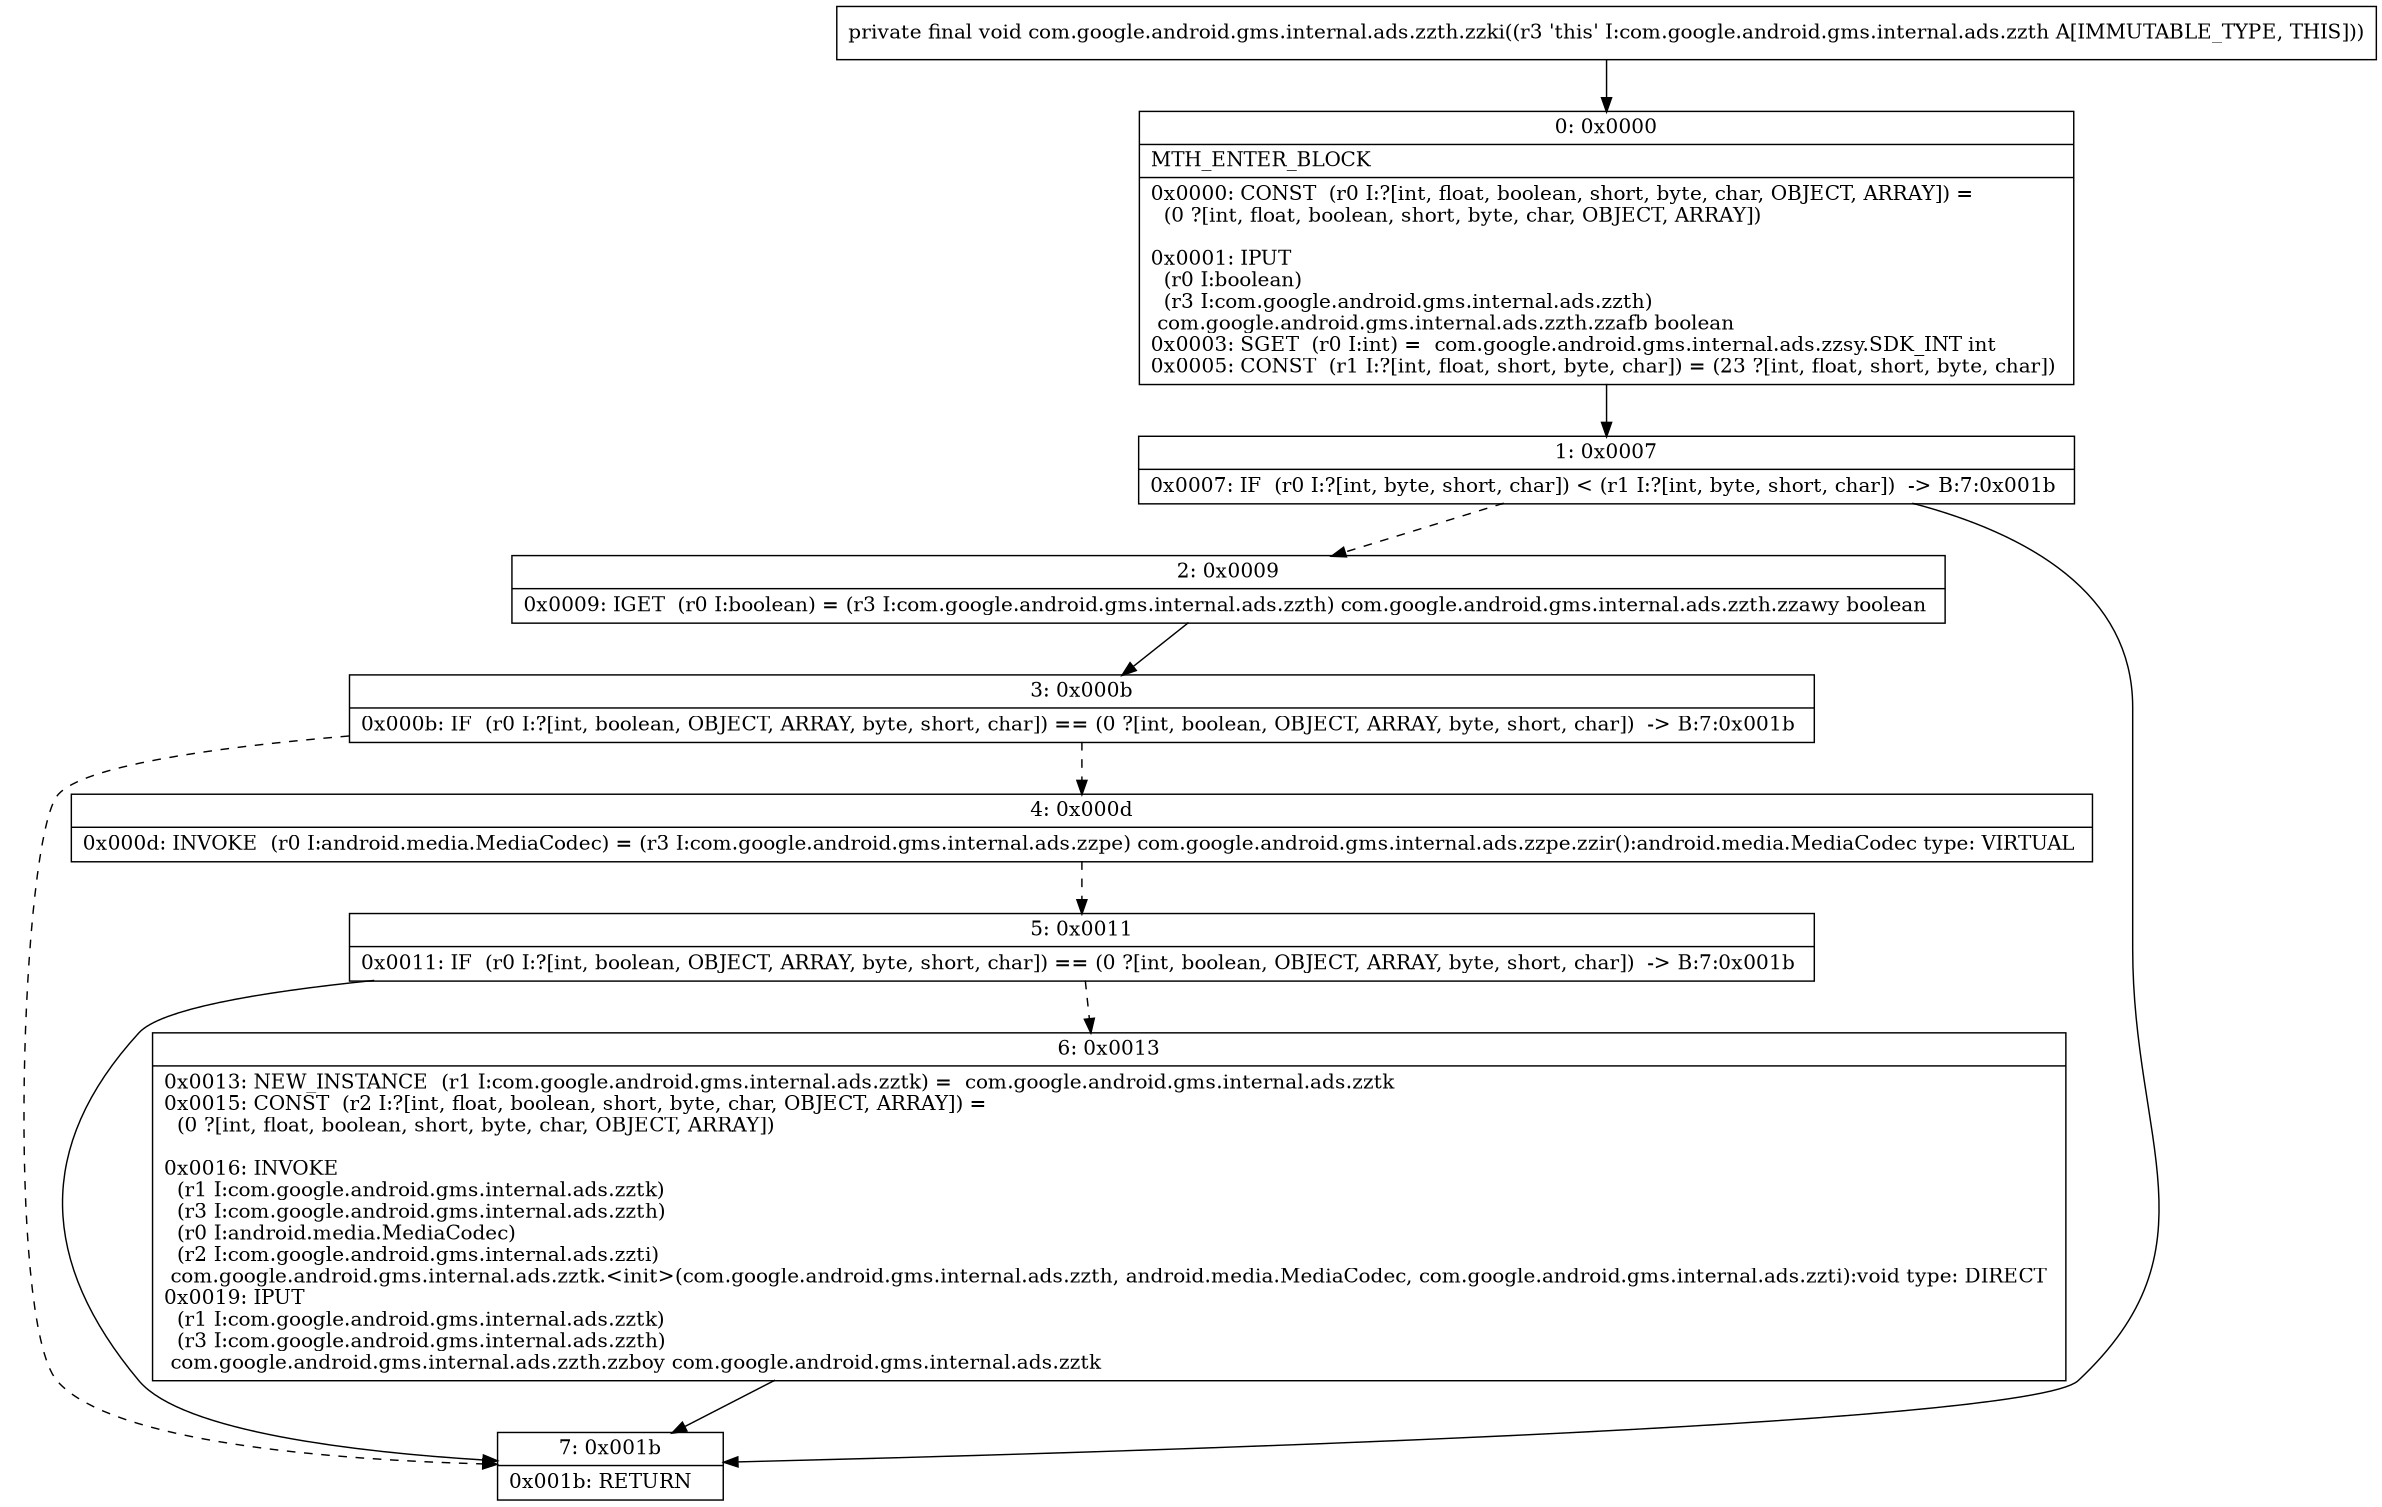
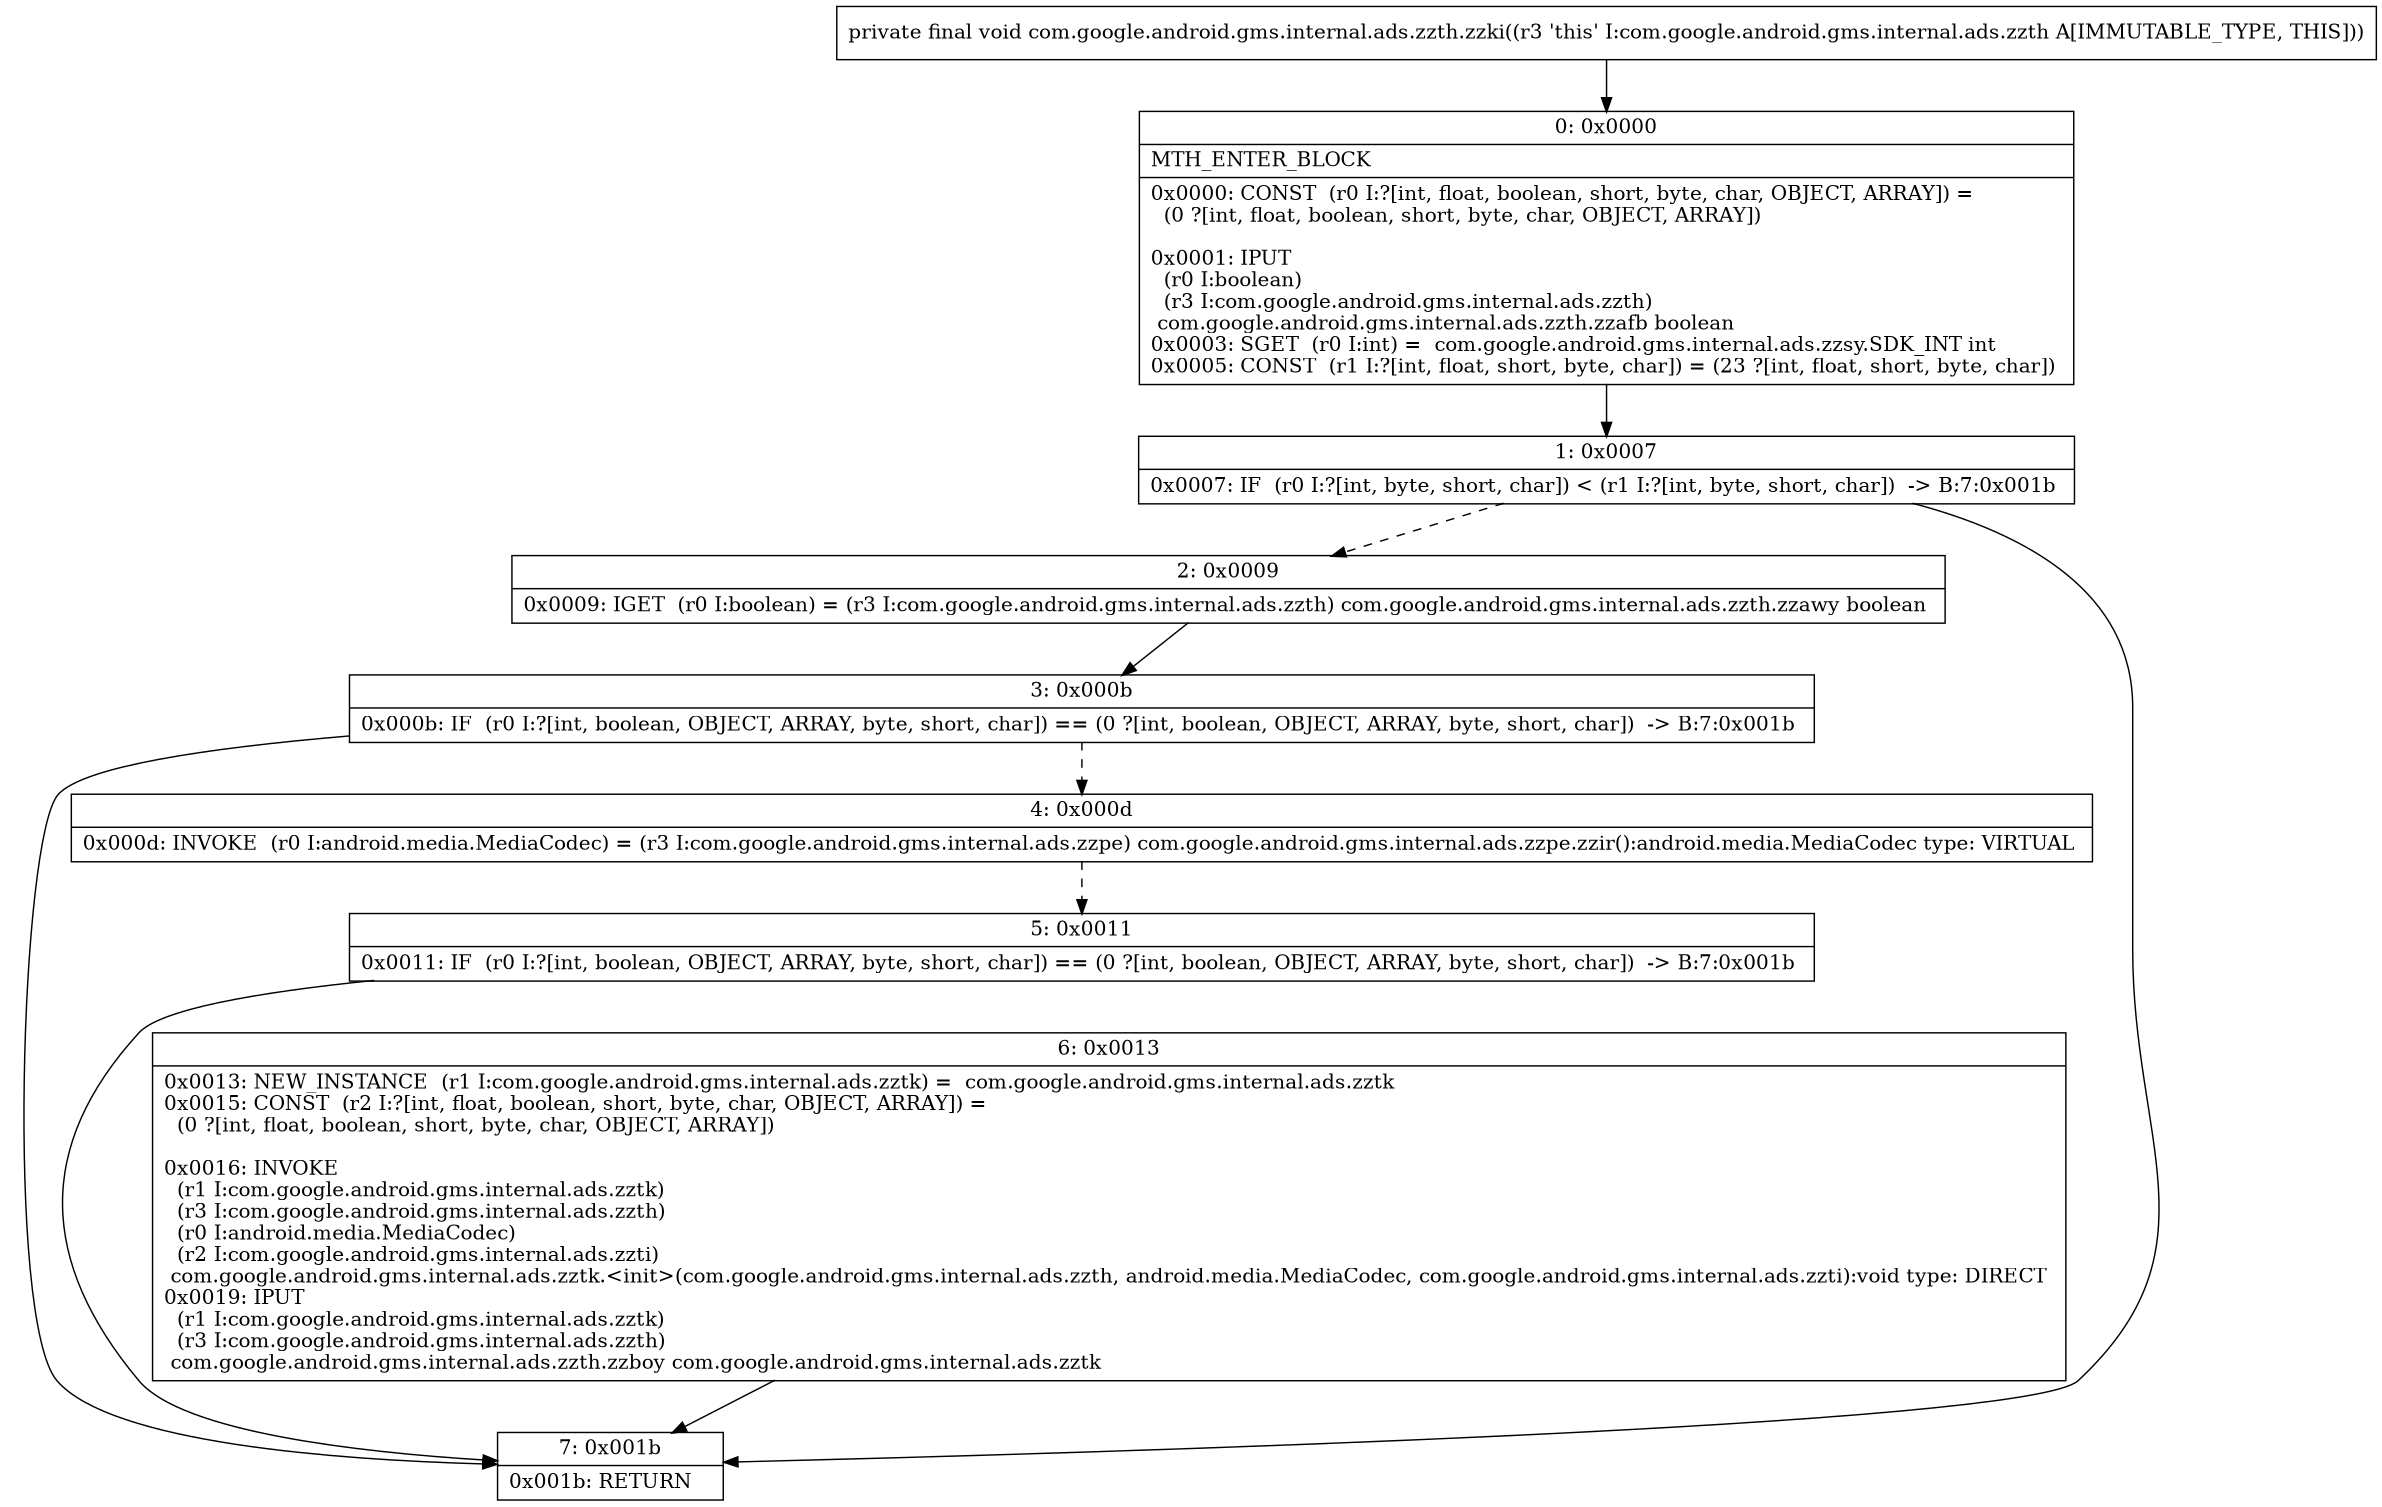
(1087, 1000) -> none
(25, 1158) -> (25, 1158)
